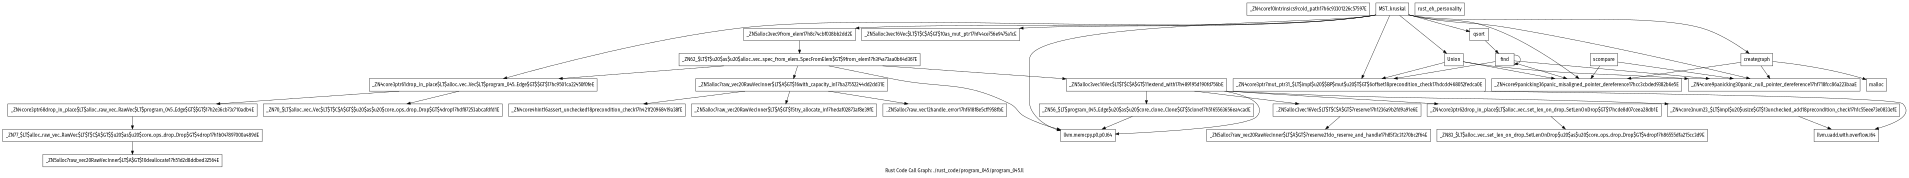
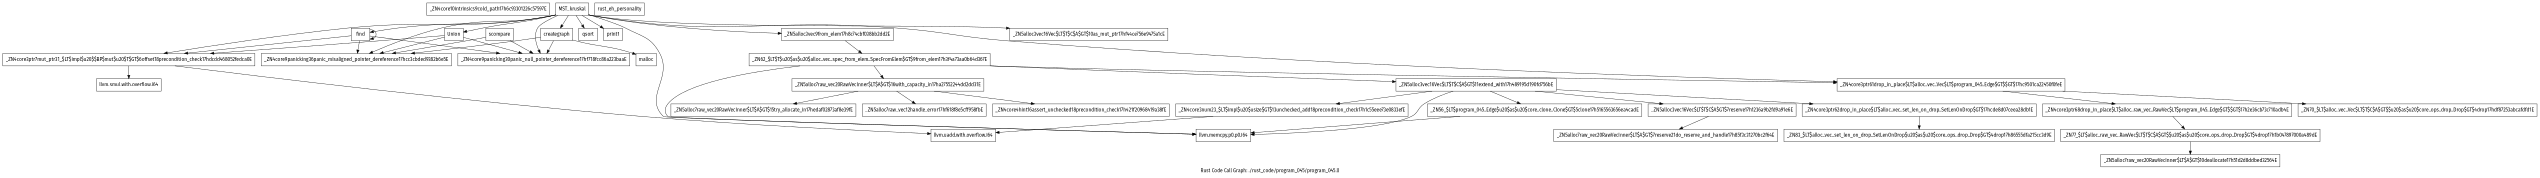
none -> (613, 34)
(1491, 46) -> (465, 24)
none -> (129, 85)
